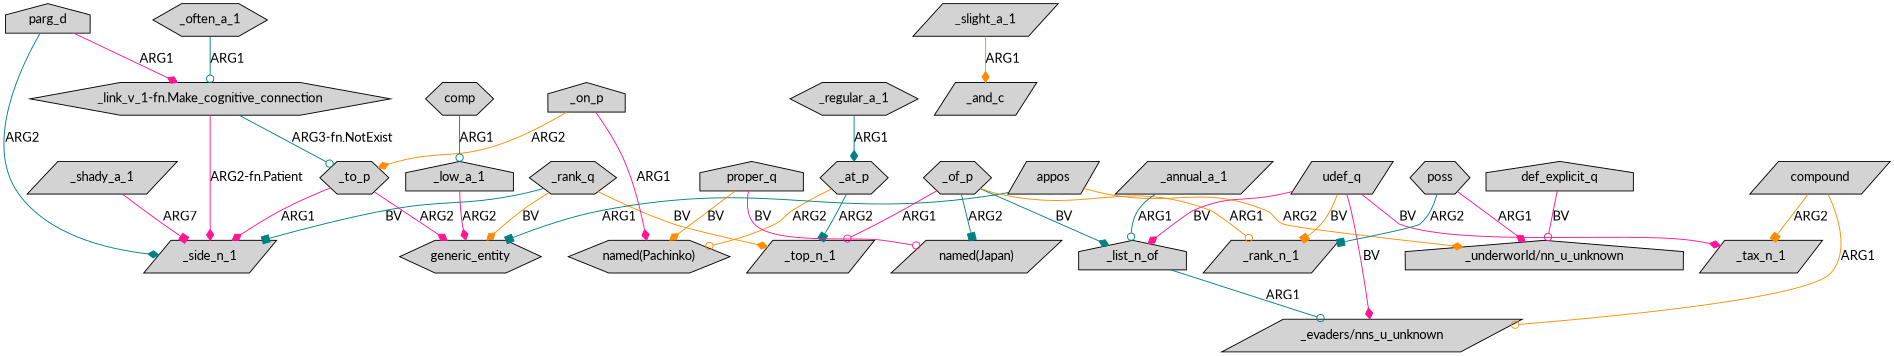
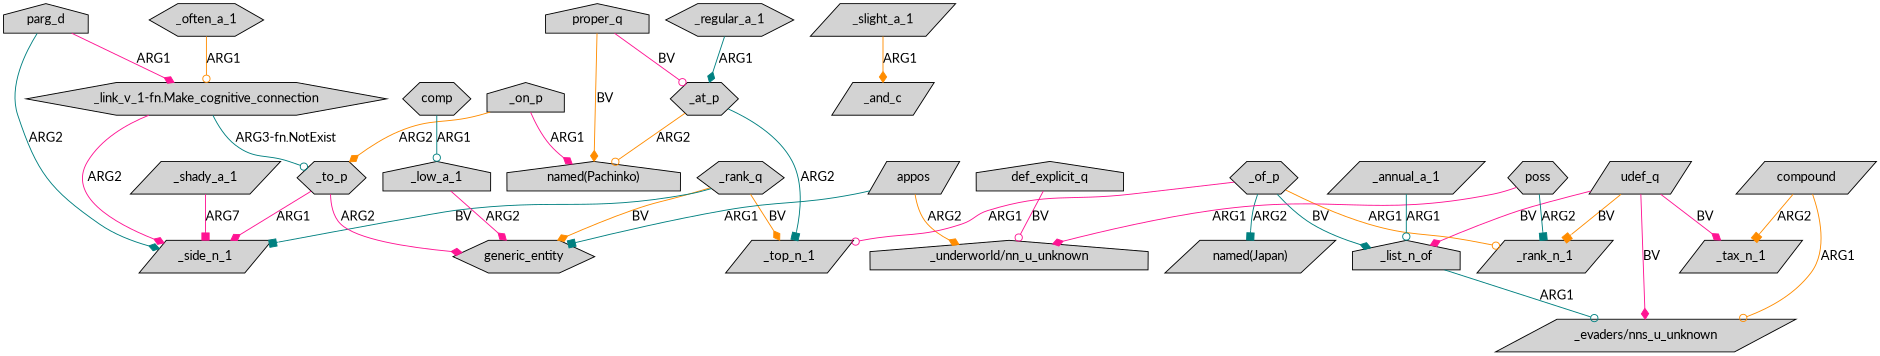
(210, 56) -> (206, 56)
(257, 178) -> (105, 178)
(815, 238) -> (647, 57)
(649, 257) -> (594, 178)
